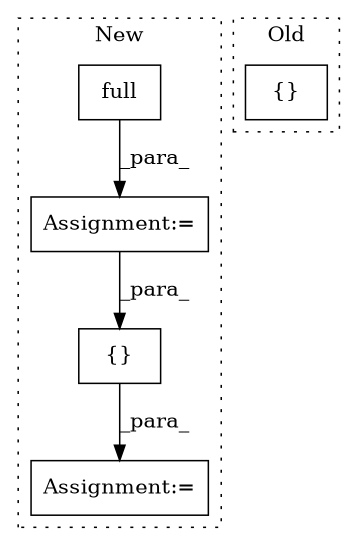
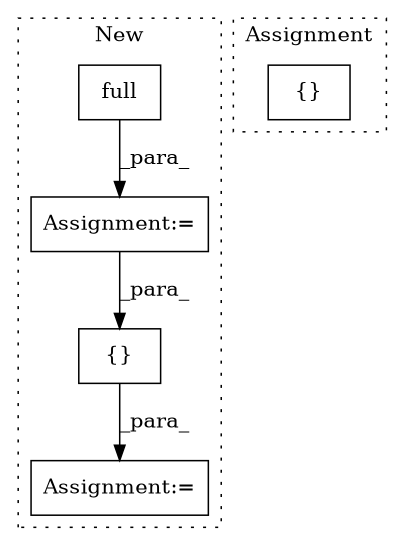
(286, 36) -> (310, 36)
